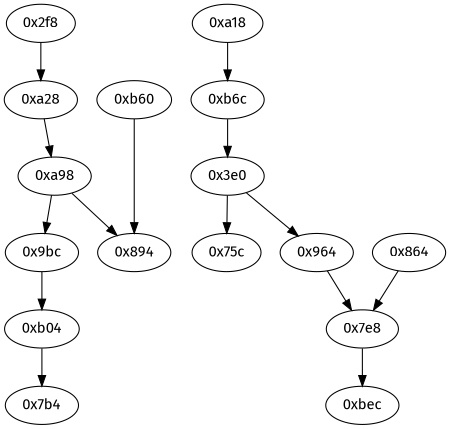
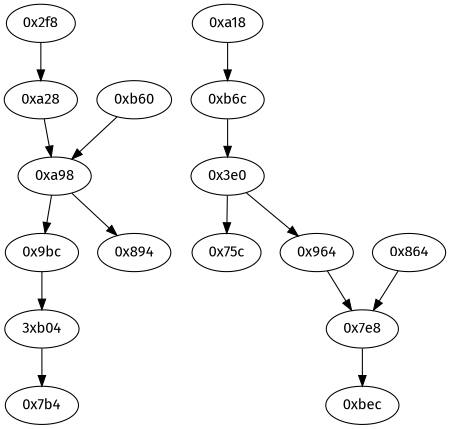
(134, 171) -> (98, 134)
(42, 329) -> (42, 329)
